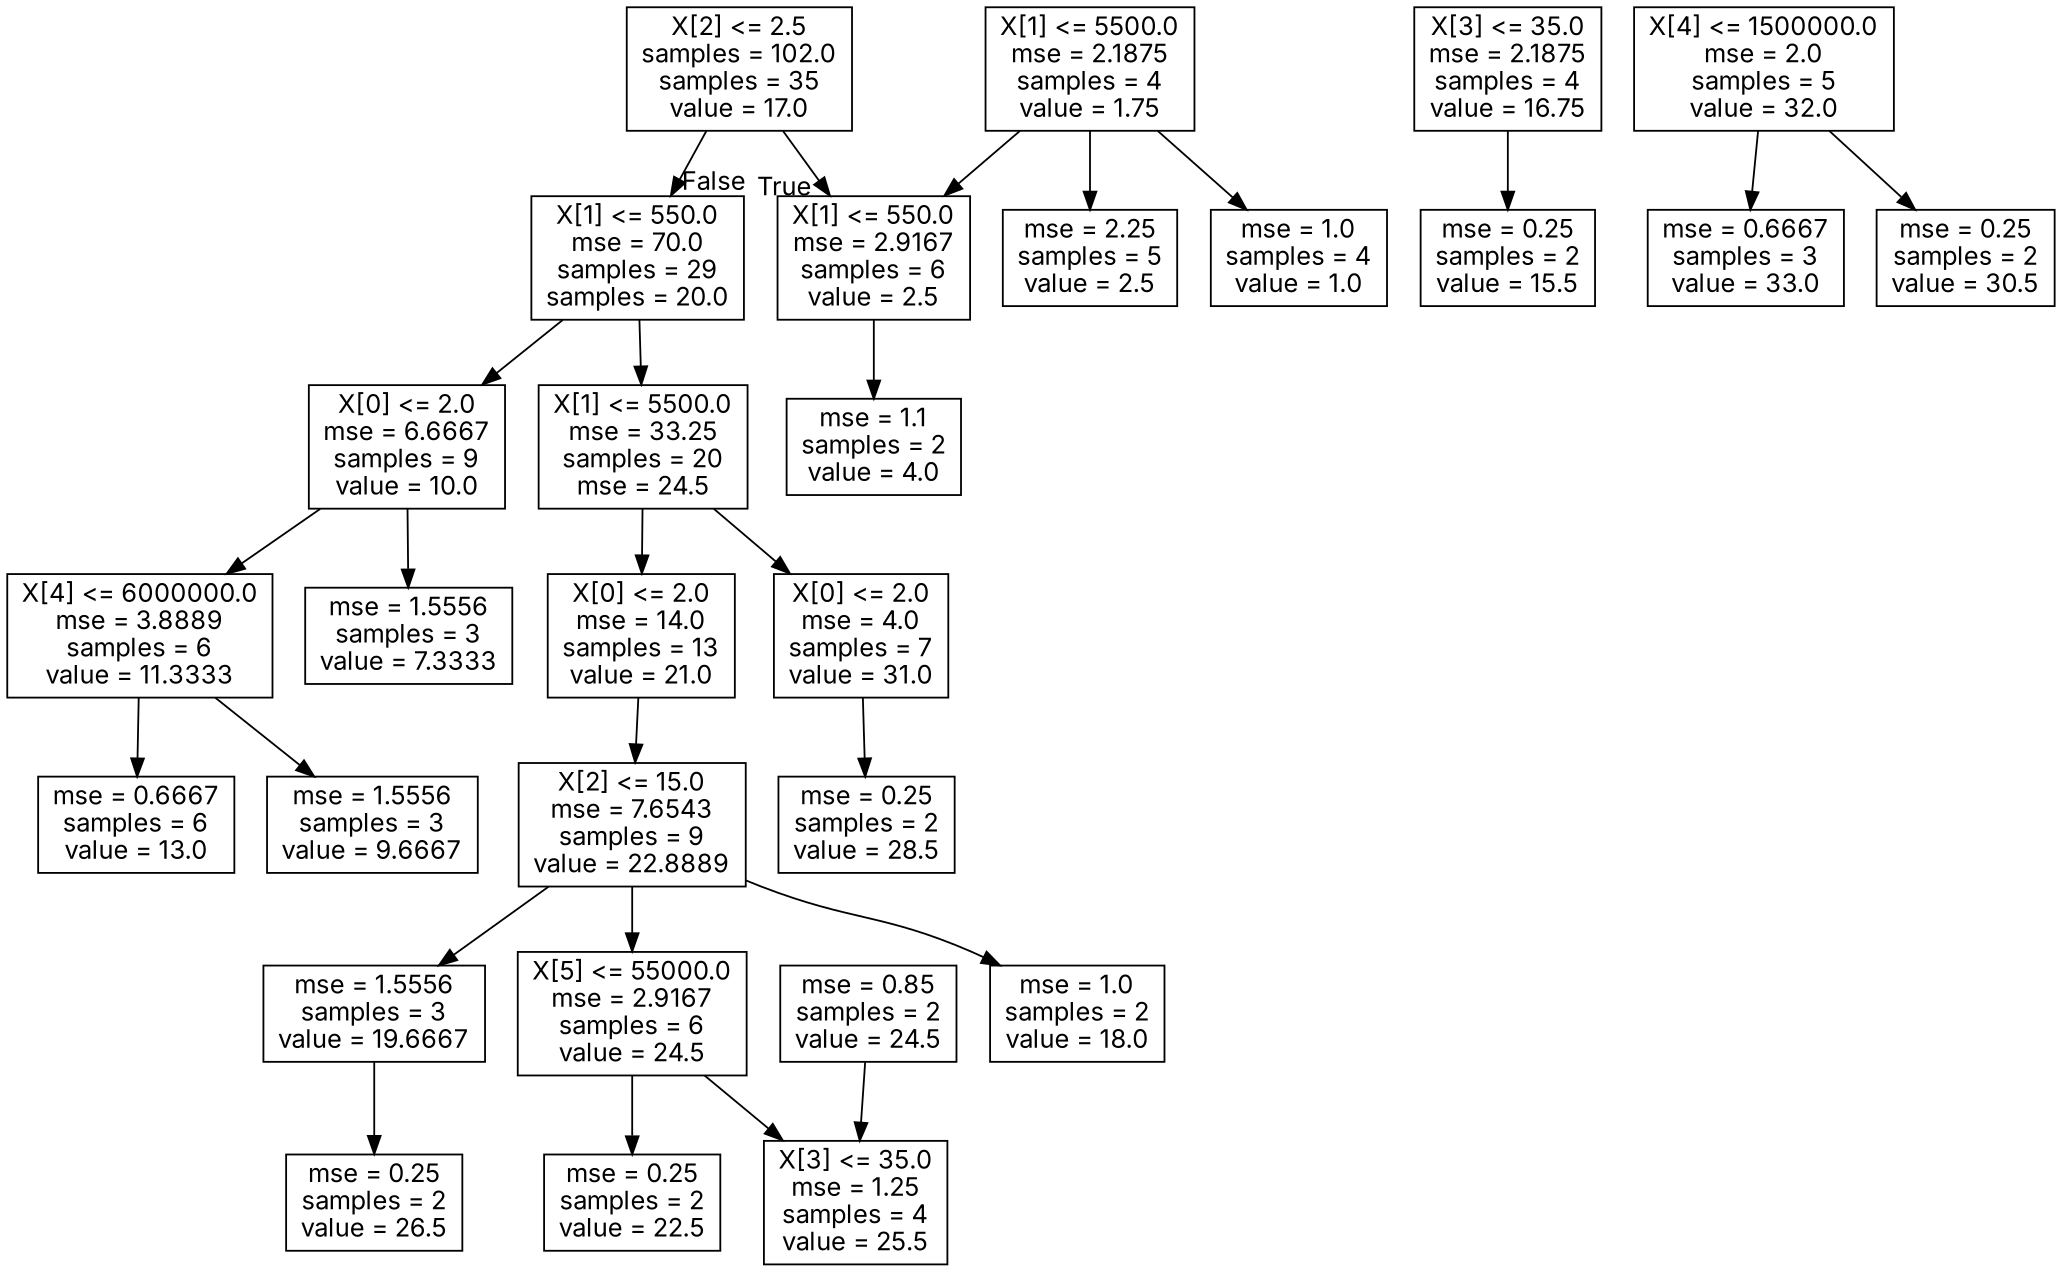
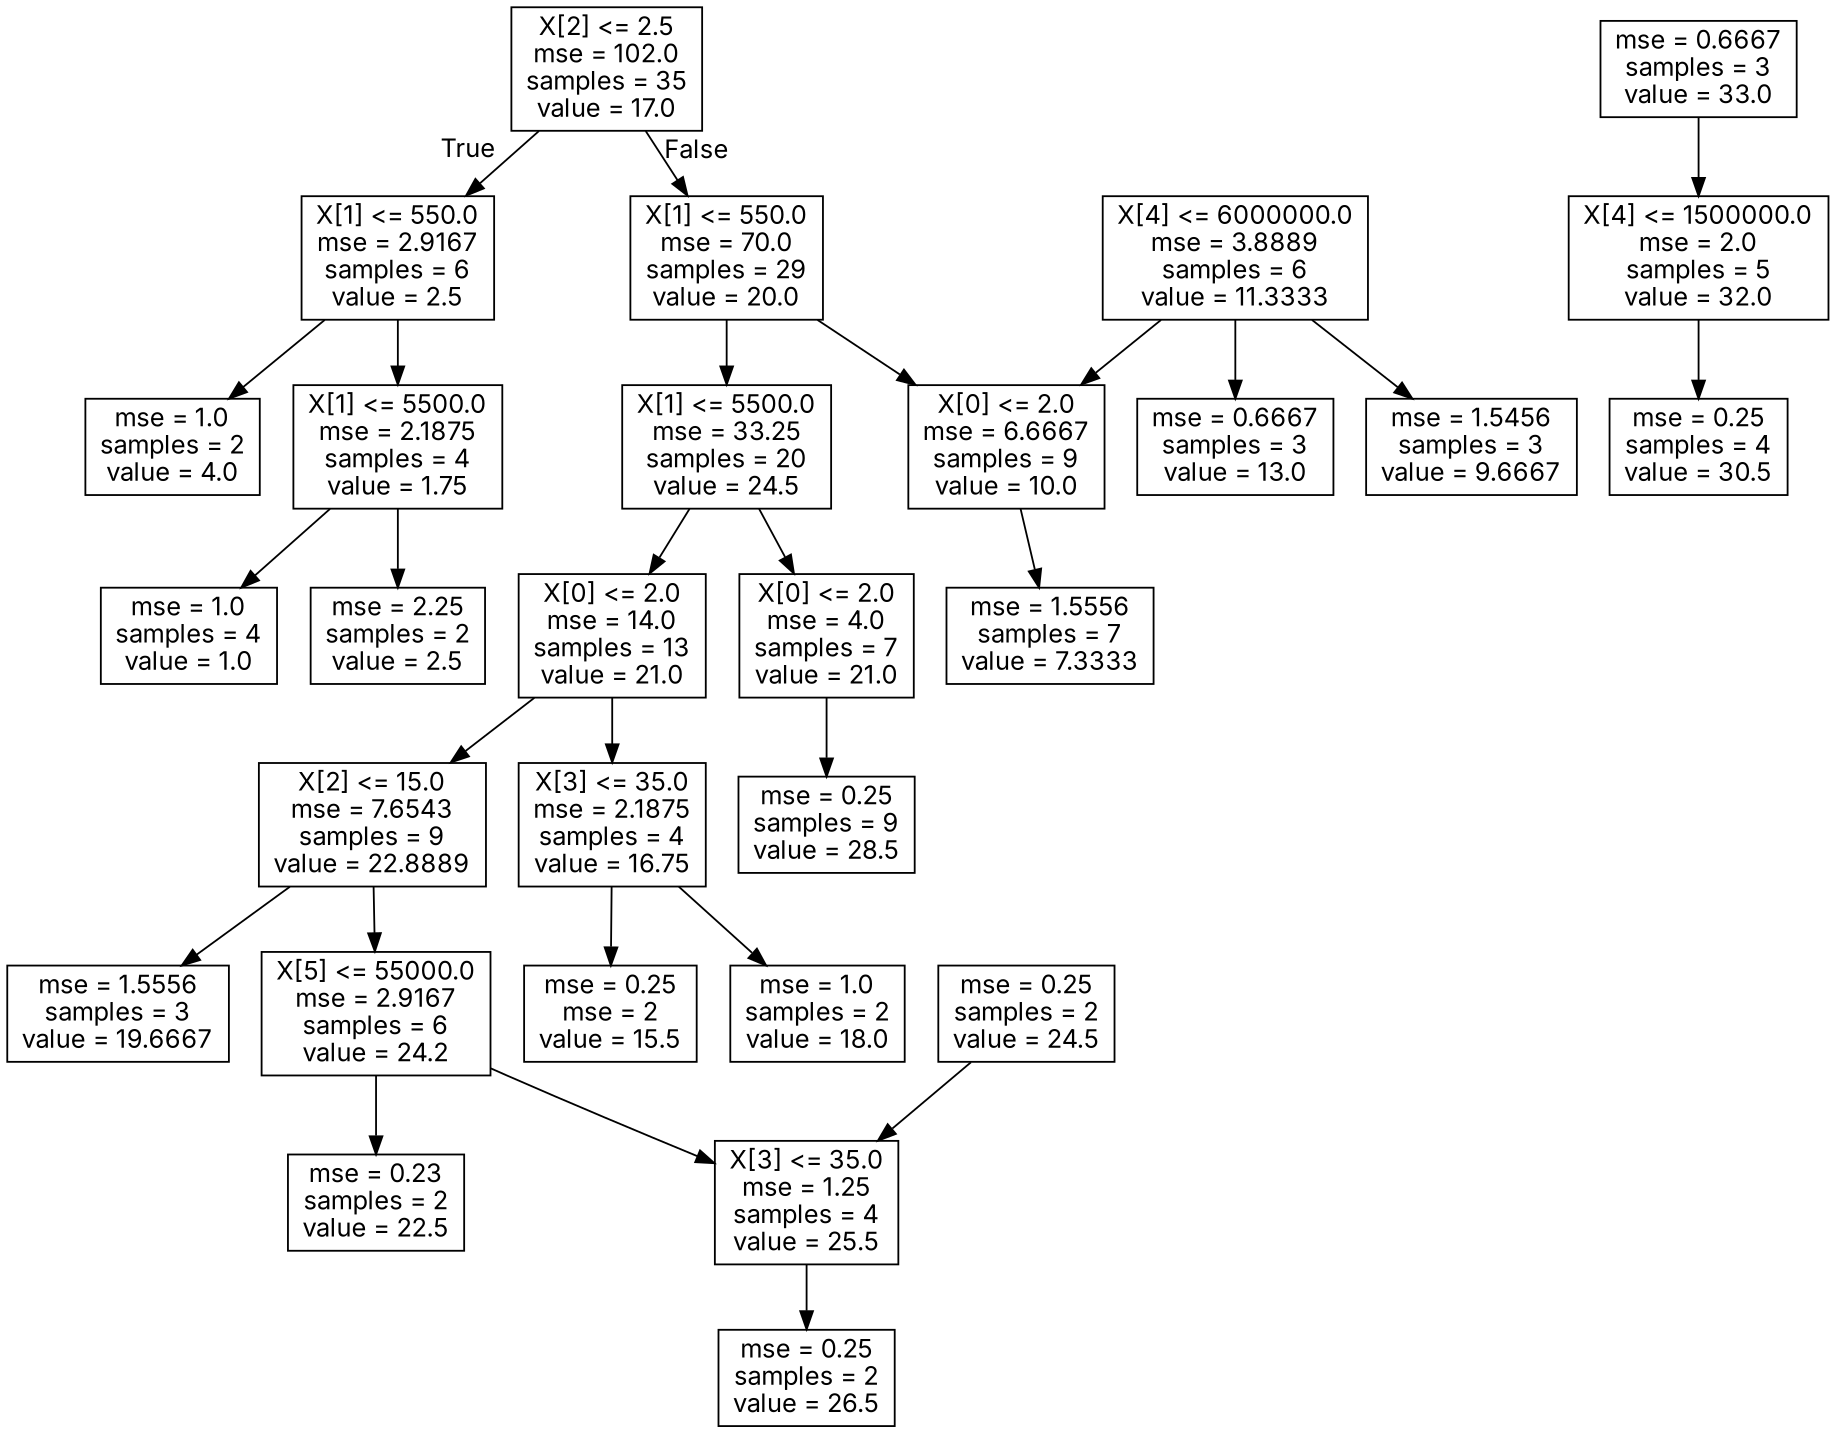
(739, 69) -> (607, 69)
(989, 157) -> (398, 343)
(1755, 161) -> (1699, 148)
(638, 258) -> (727, 258)
(1090, 258) -> (398, 636)
(1508, 258) -> (610, 1014)
(1966, 258) -> (1699, 447)
(643, 447) -> (727, 447)
(874, 447) -> (173, 447)
(281, 536) -> (1128, 346)
(409, 636) -> (1050, 636)
(861, 636) -> (827, 636)
none -> (612, 721)
(136, 825) -> (1235, 447)
(372, 825) -> (1472, 447)
(867, 825) -> (827, 825)
(865, 917) -> (715, 920)
(632, 1014) -> (376, 1014)
(868, 1014) -> (1026, 1014)
(374, 1099) -> (807, 1288)
(632, 1203) -> (376, 1203)
